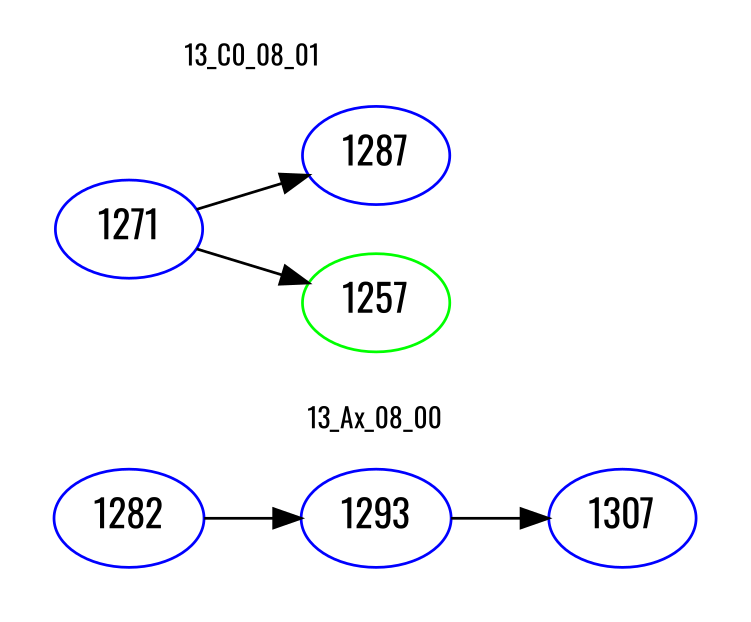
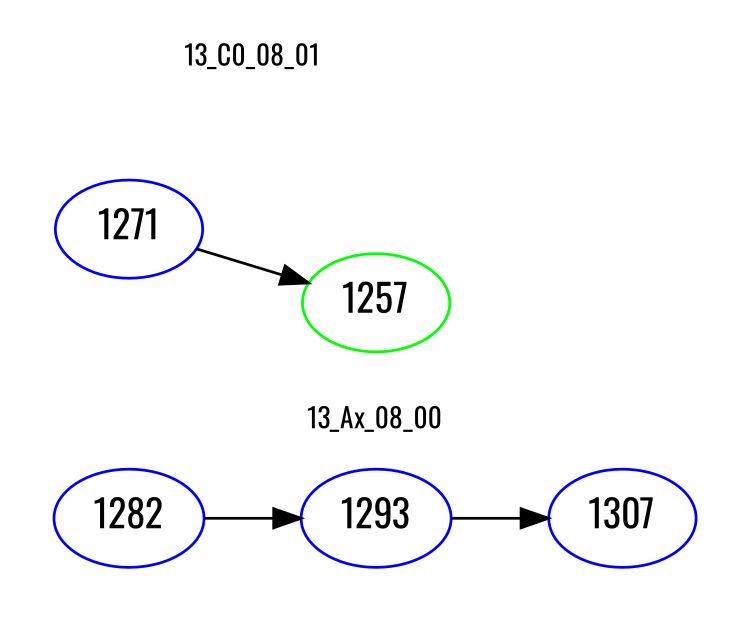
(376, 155) -> none
